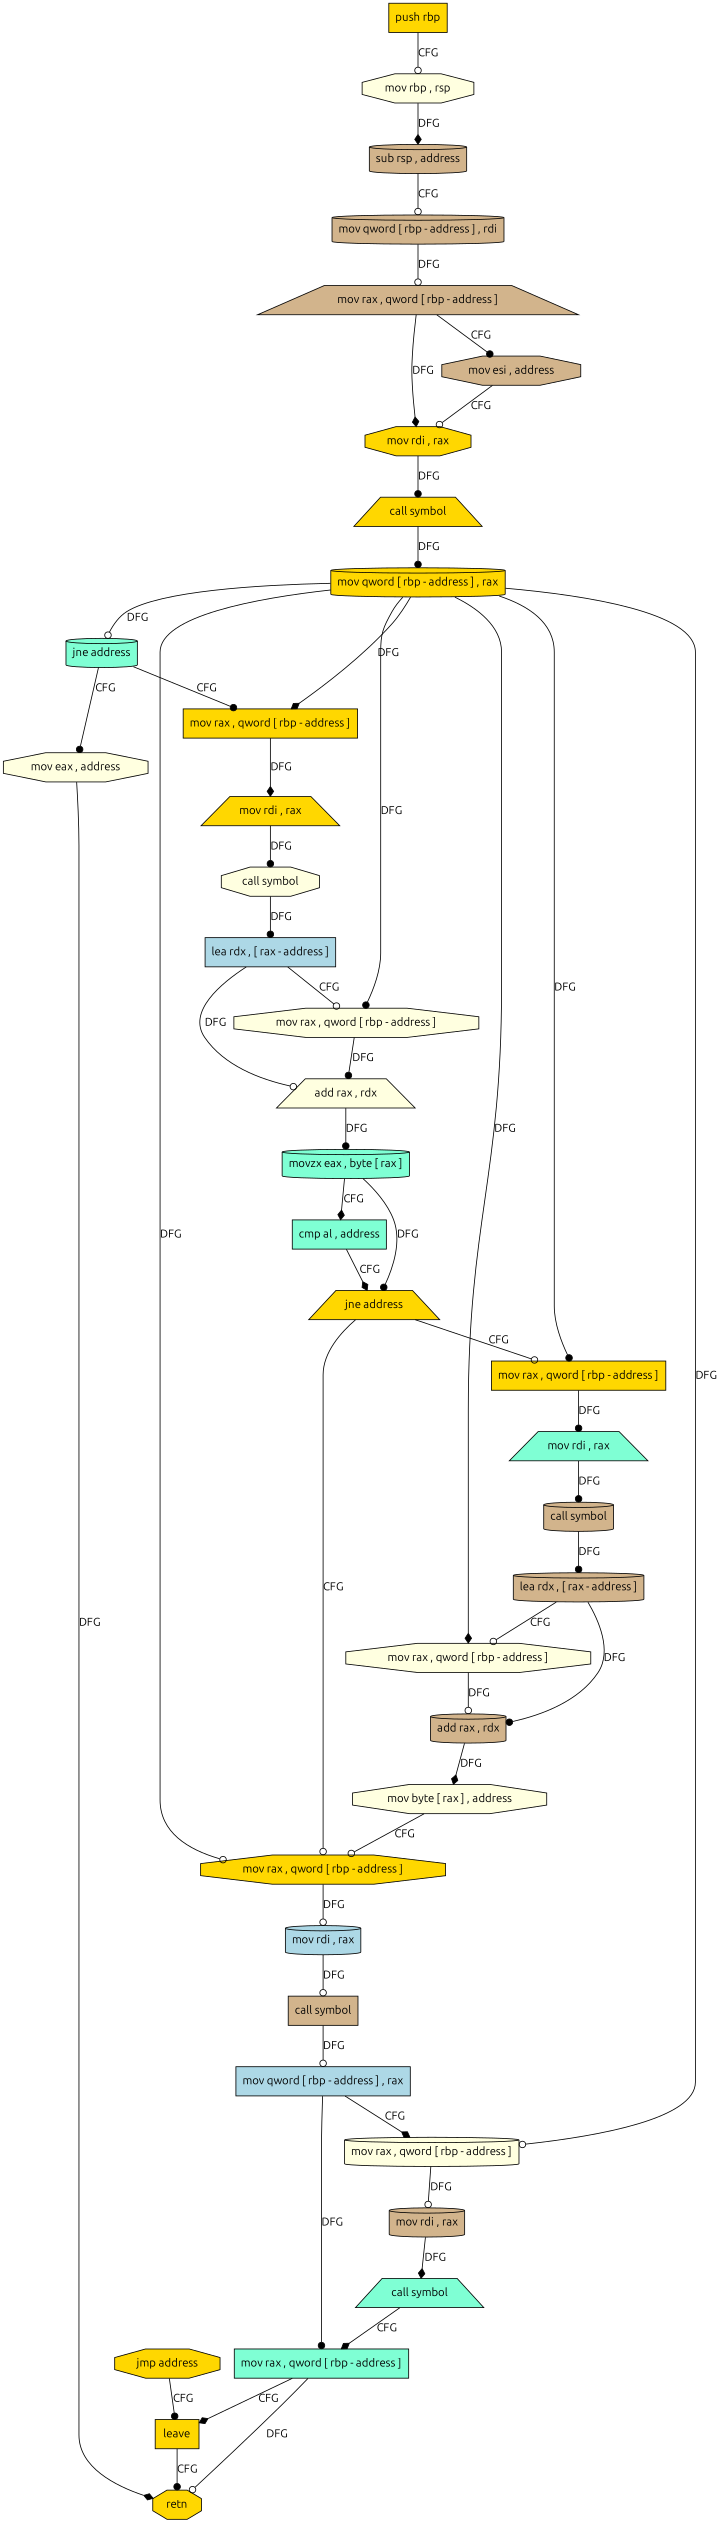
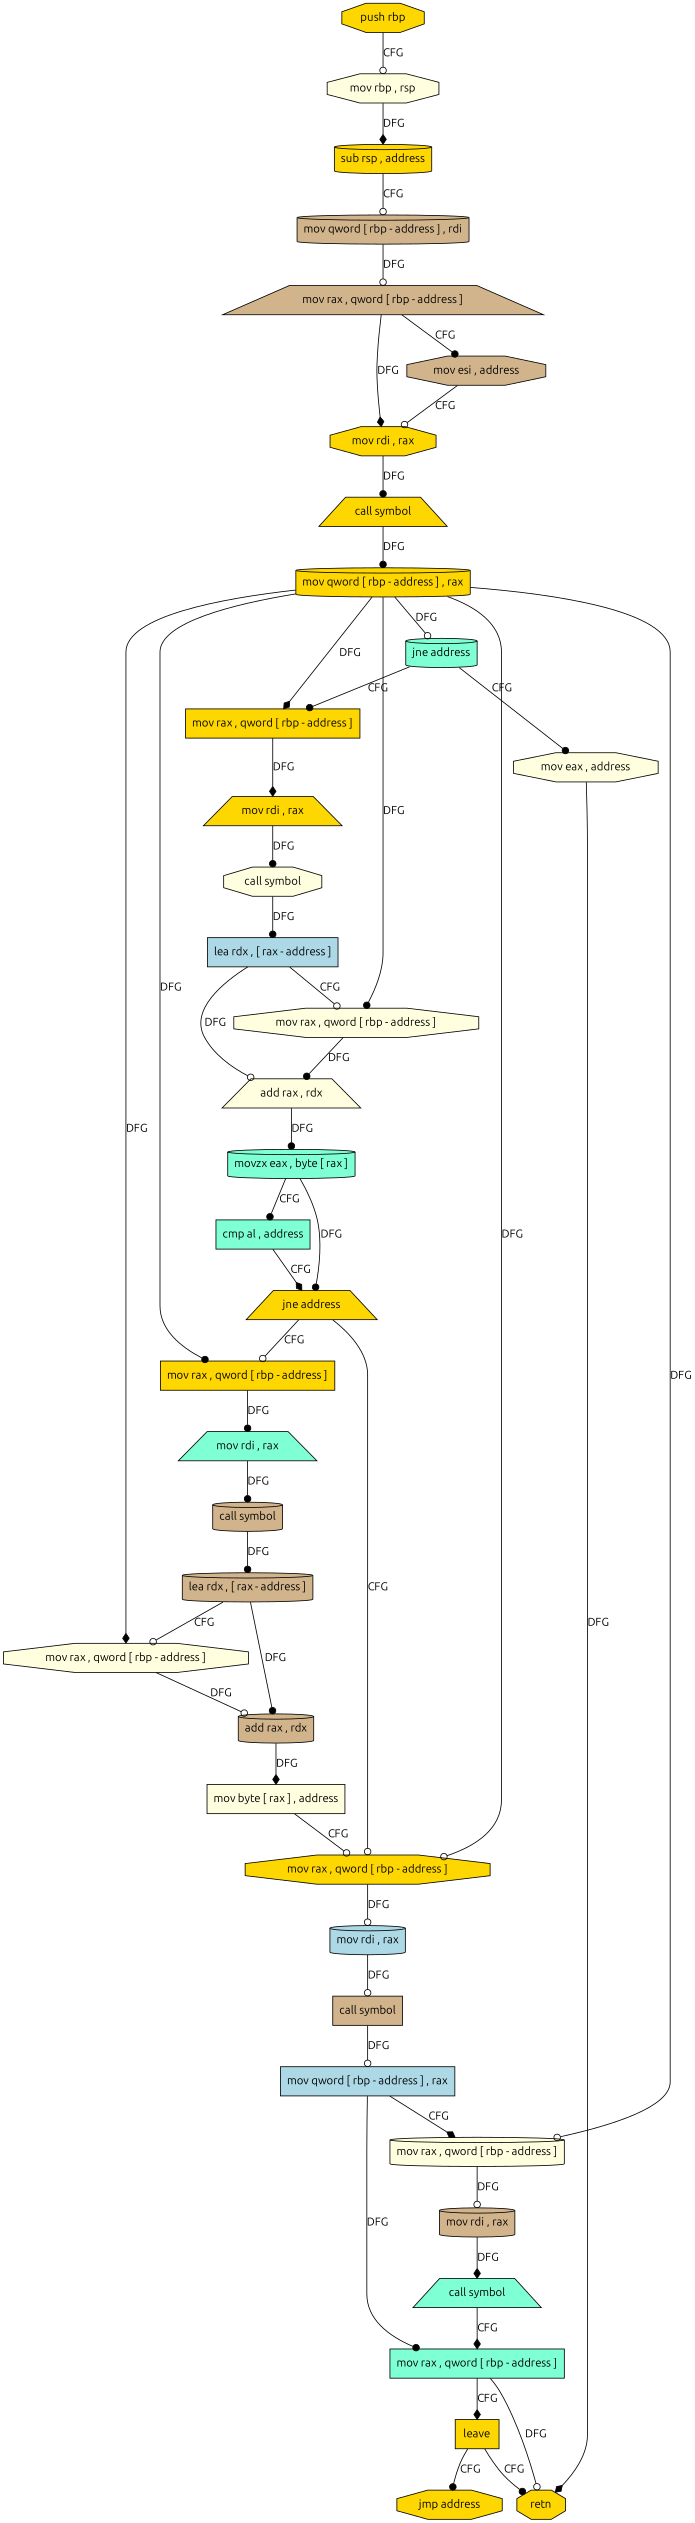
(418, 18) -> (383, 18)
(418, 159) -> (383, 159)
(343, 1194) -> (278, 1196)
(450, 1799) -> (276, 1799)
(172, 2396) -> (459, 2466)
